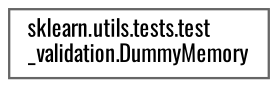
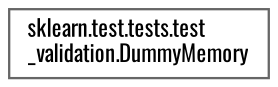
(139, 44) -> (139, 44)
